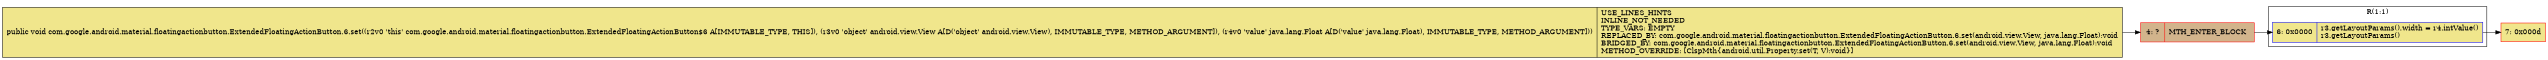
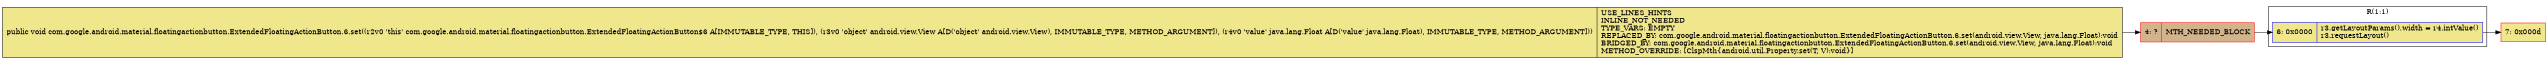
(2208, 32) -> (2208, 32)
(2361, 36) -> (2355, 36)
